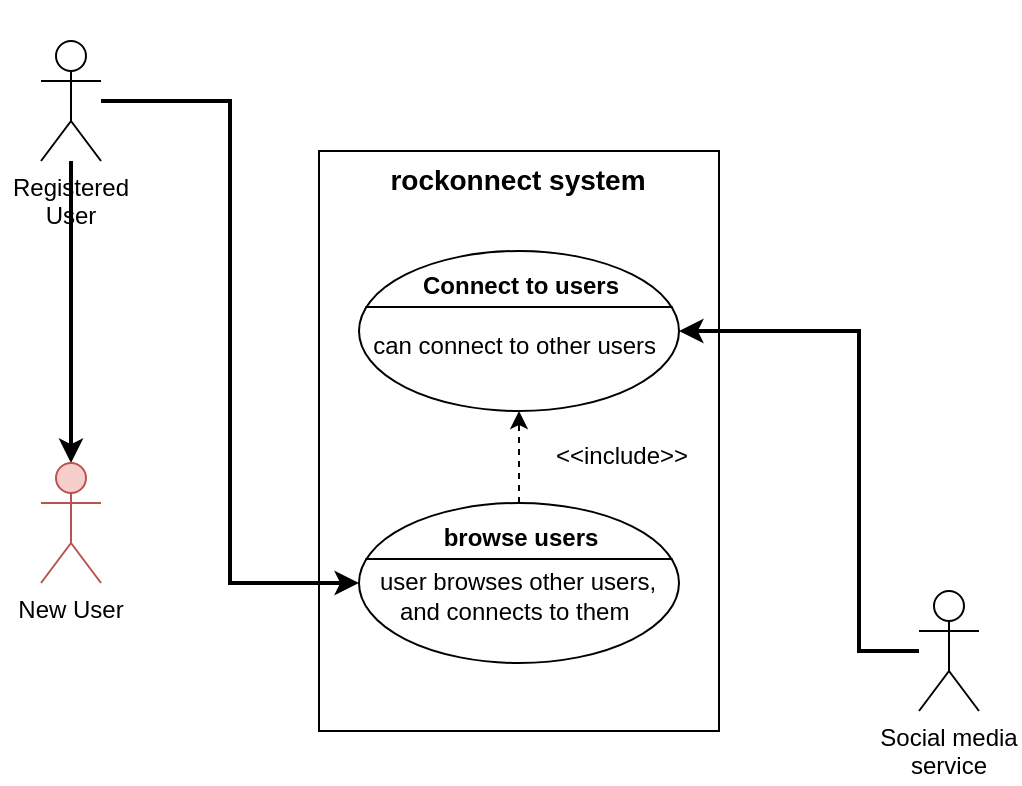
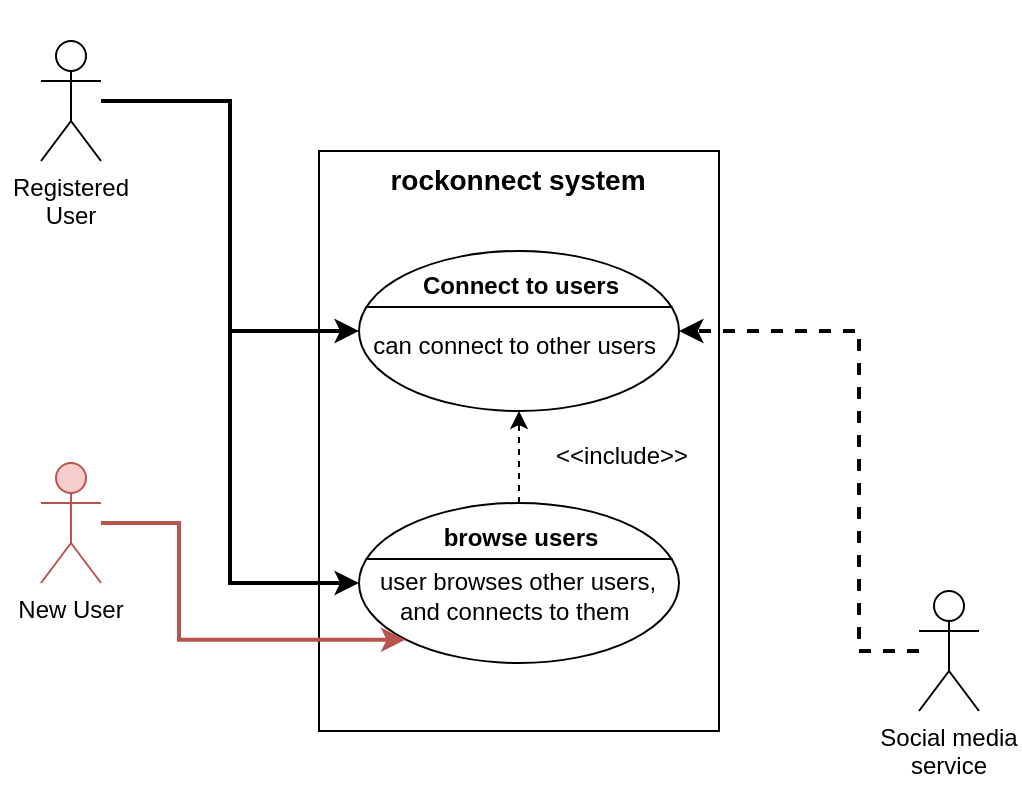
(71, 303) -> (288, 331)
none -> (186, 640)
(901, 651) -> (901, 651)
